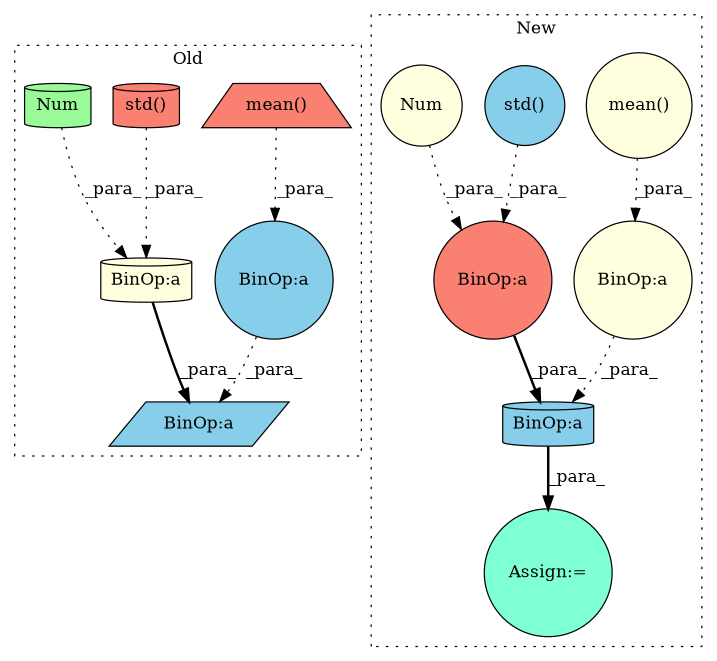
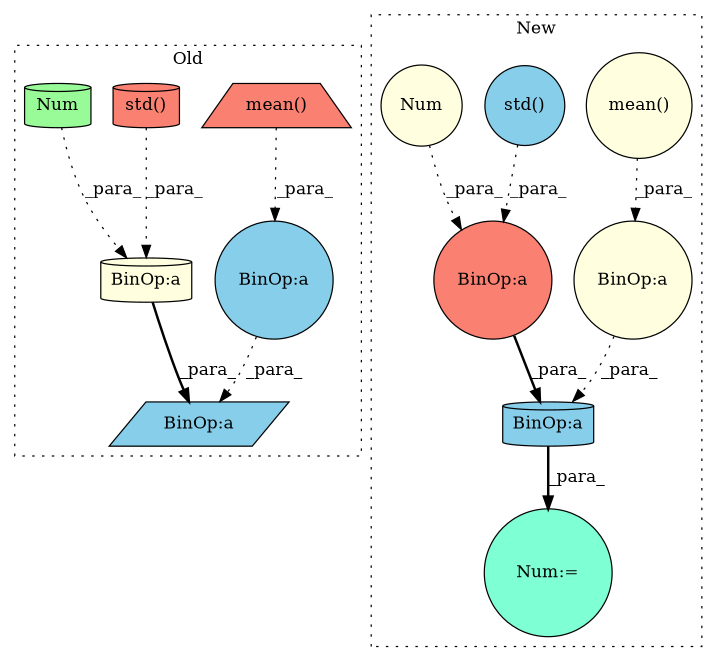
(548, 573) -> (548, 573)
